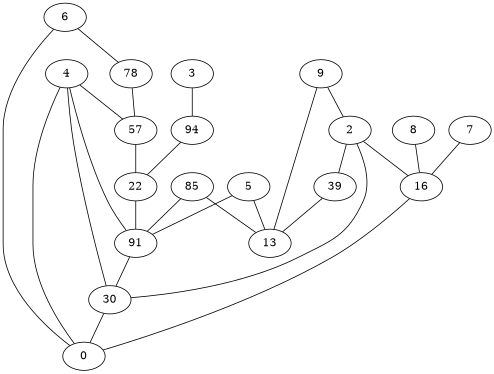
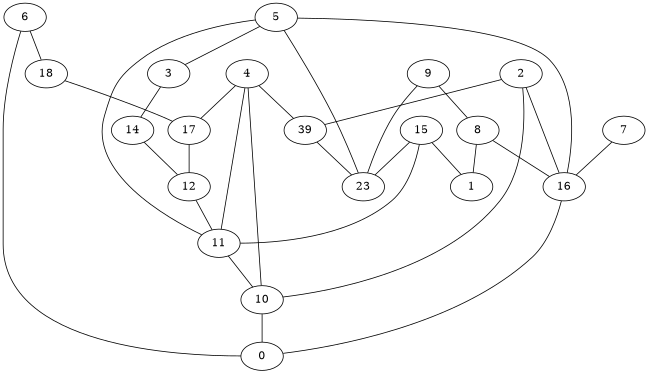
none -> (485, 34)
none -> (223, 45)
(131, 74) -> (46, 74)
(335, 102) -> (453, 102)
(136, 130) -> (189, 130)
(192, 130) -> (133, 130)
(136, 187) -> (189, 187)
(192, 187) -> (421, 130)
none -> (472, 187)
(33, 218) -> (276, 102)
(136, 243) -> (219, 243)
(270, 243) -> (363, 187)
(110, 300) -> (262, 300)
